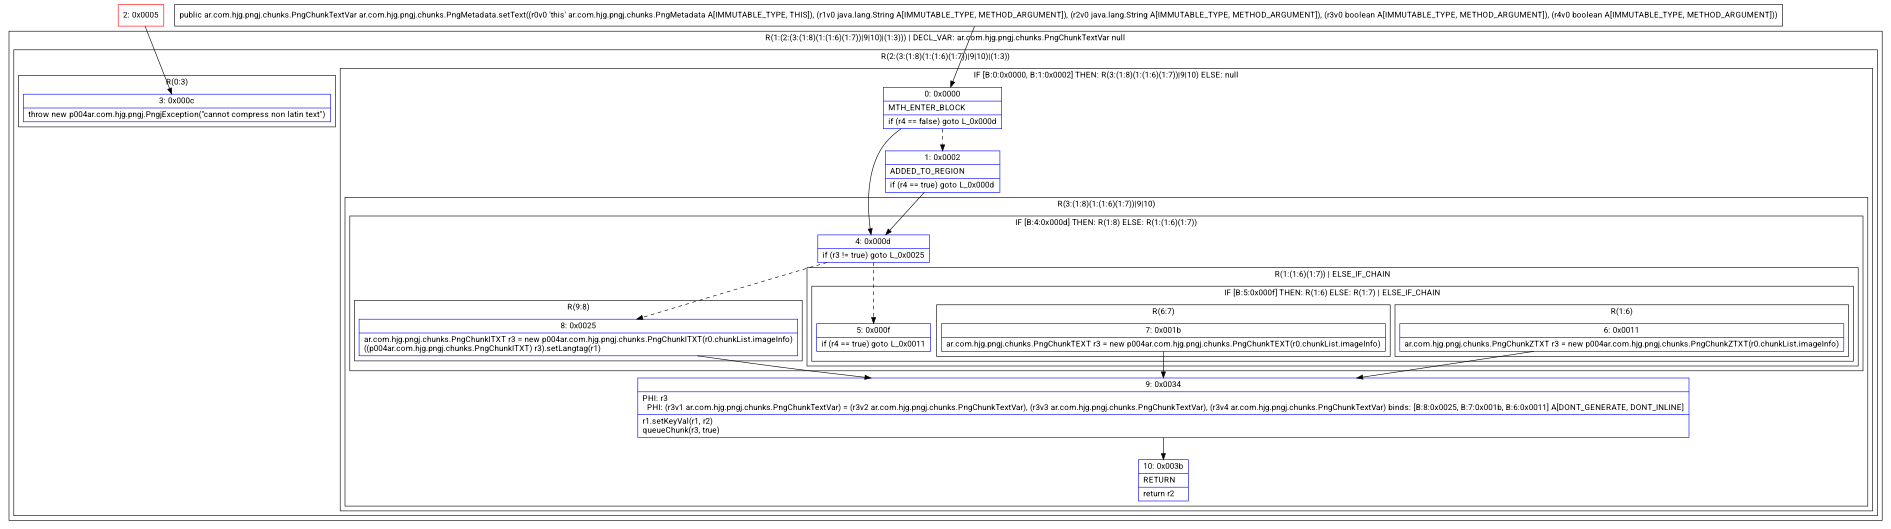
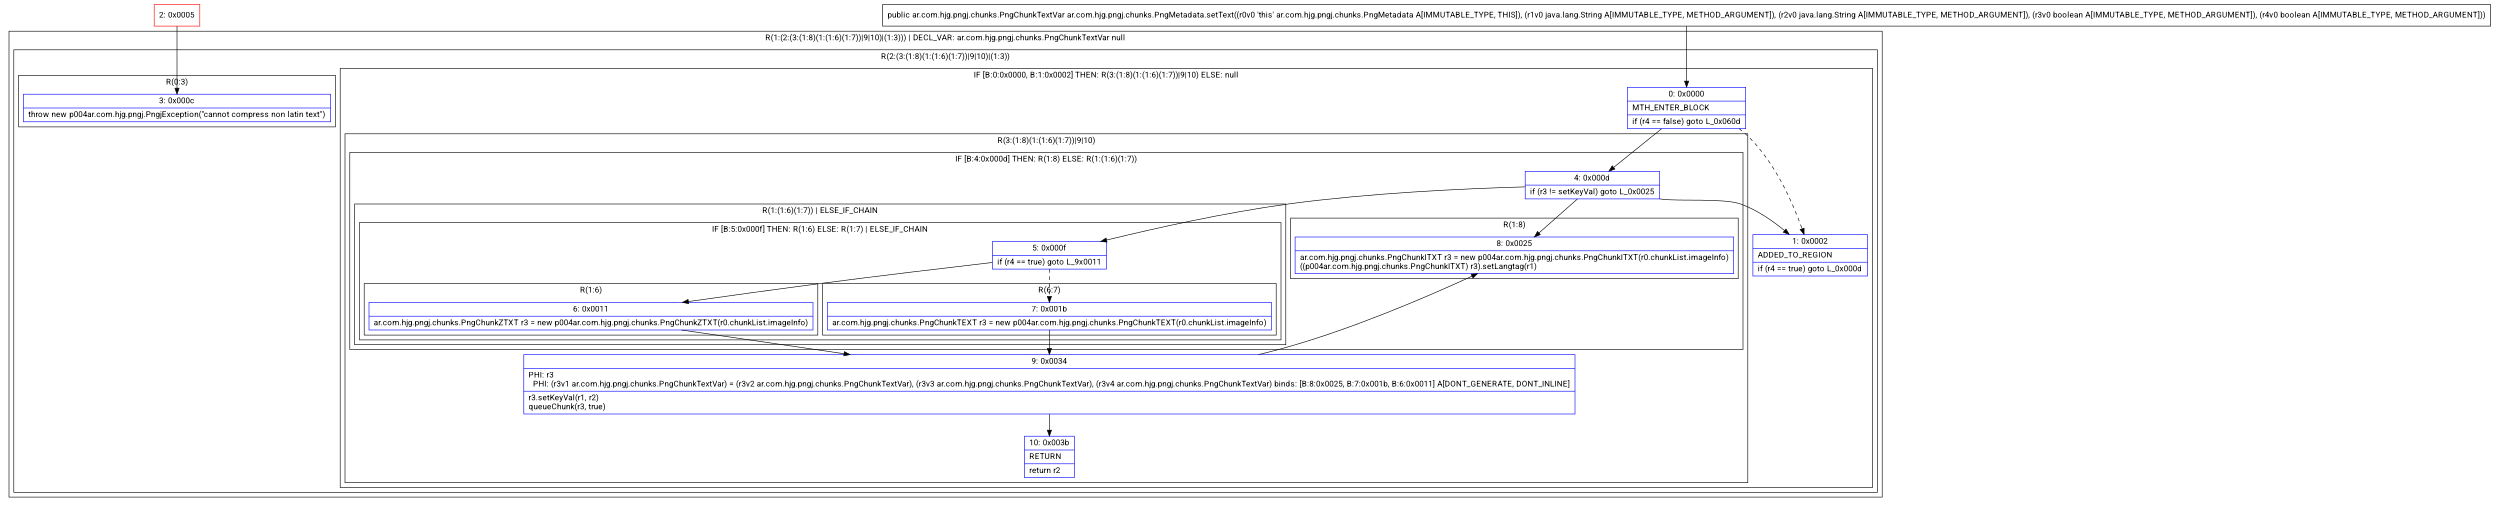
(943, 122) -> (1687, 122)
(907, 211) -> (1726, 201)
(874, 255) -> (1592, 192)
none -> (855, 279)
none -> (1049, 279)
(735, 290) -> (1560, 214)
(874, 290) -> (1314, 201)
(578, 307) -> (1514, 225)
(874, 344) -> (1049, 262)
(777, 367) -> (1367, 320)
(678, 421) -> (564, 398)
